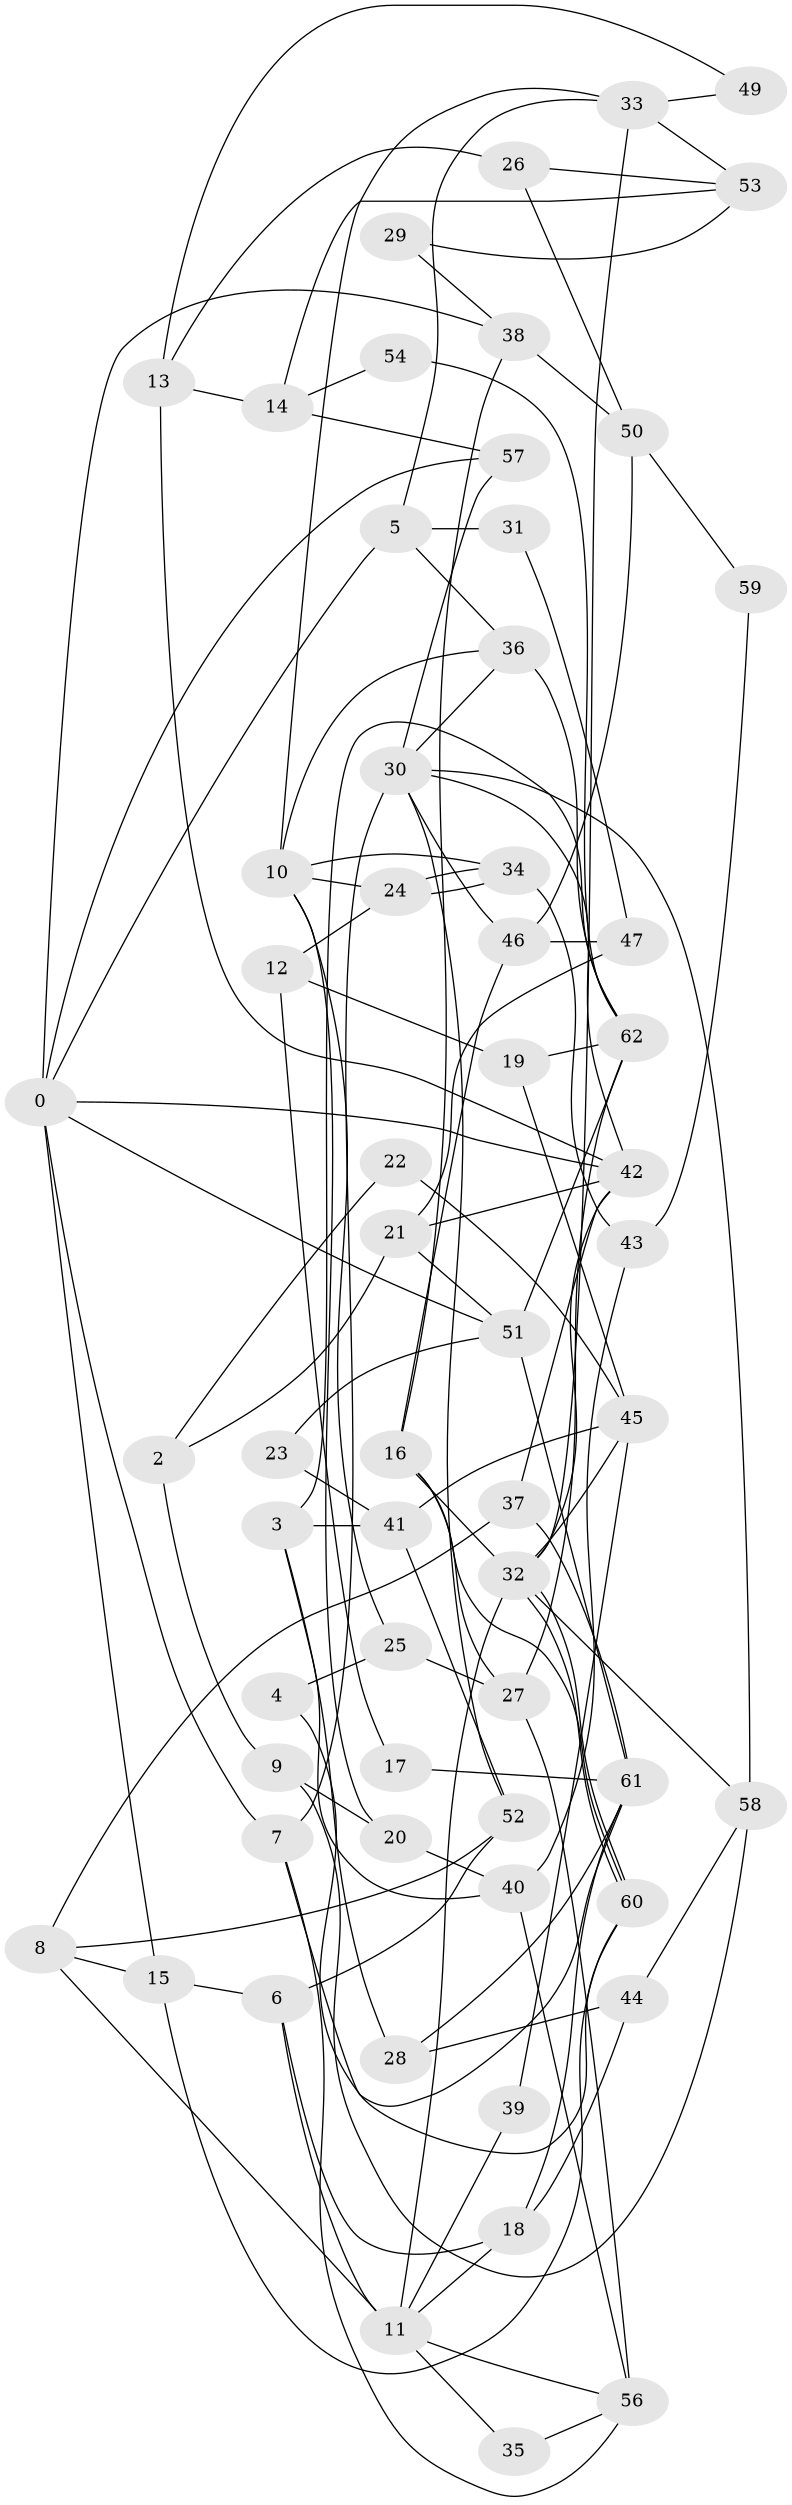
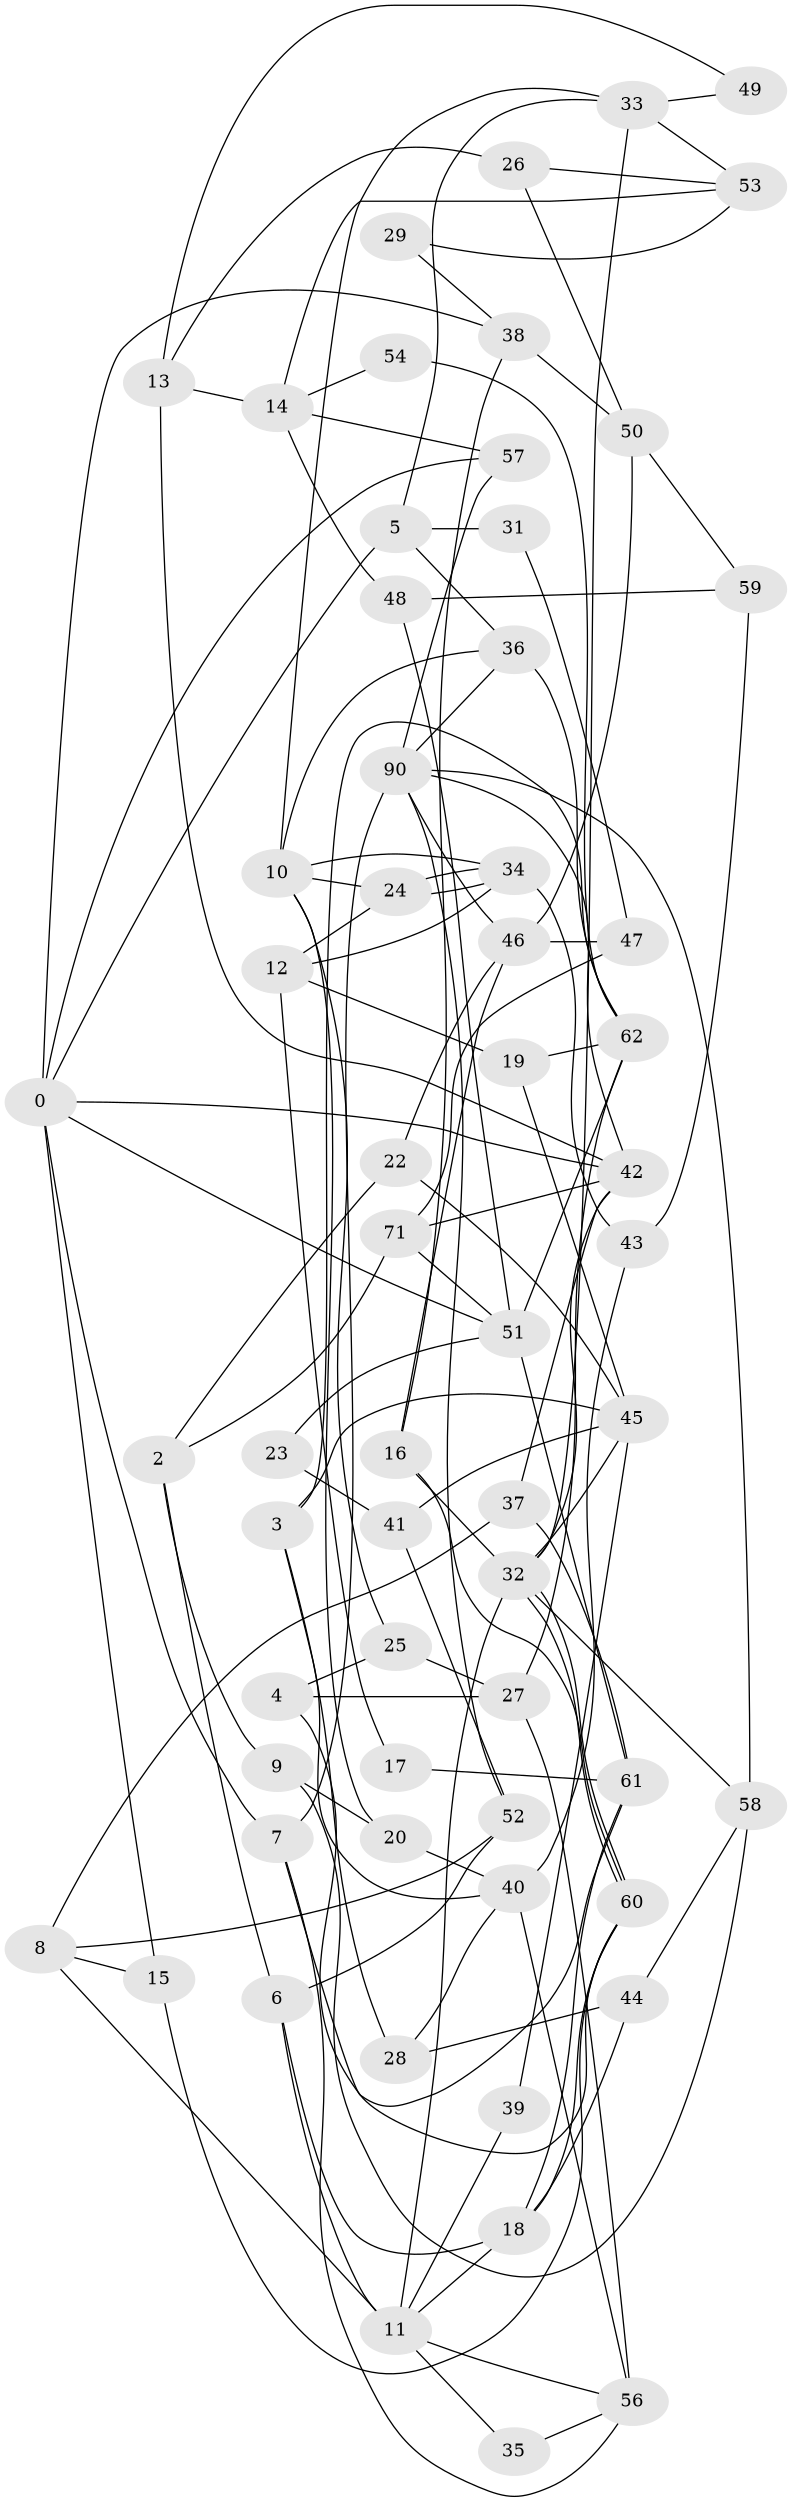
none -> (396, 600)
(396, 771) -> (396, 771)
none -> (406, 938)
none -> (436, 1066)
(396, 1234) -> (396, 1234)
(343, 1526) -> (425, 1398)
(456, 1575) -> (396, 1697)
(538, 1938) -> (455, 1974)
(218, 1989) -> (211, 1731)
none -> (577, 2069)
